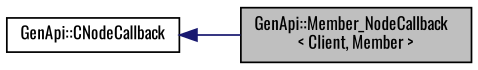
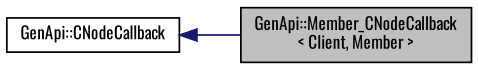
(356, 35) -> (356, 35)
